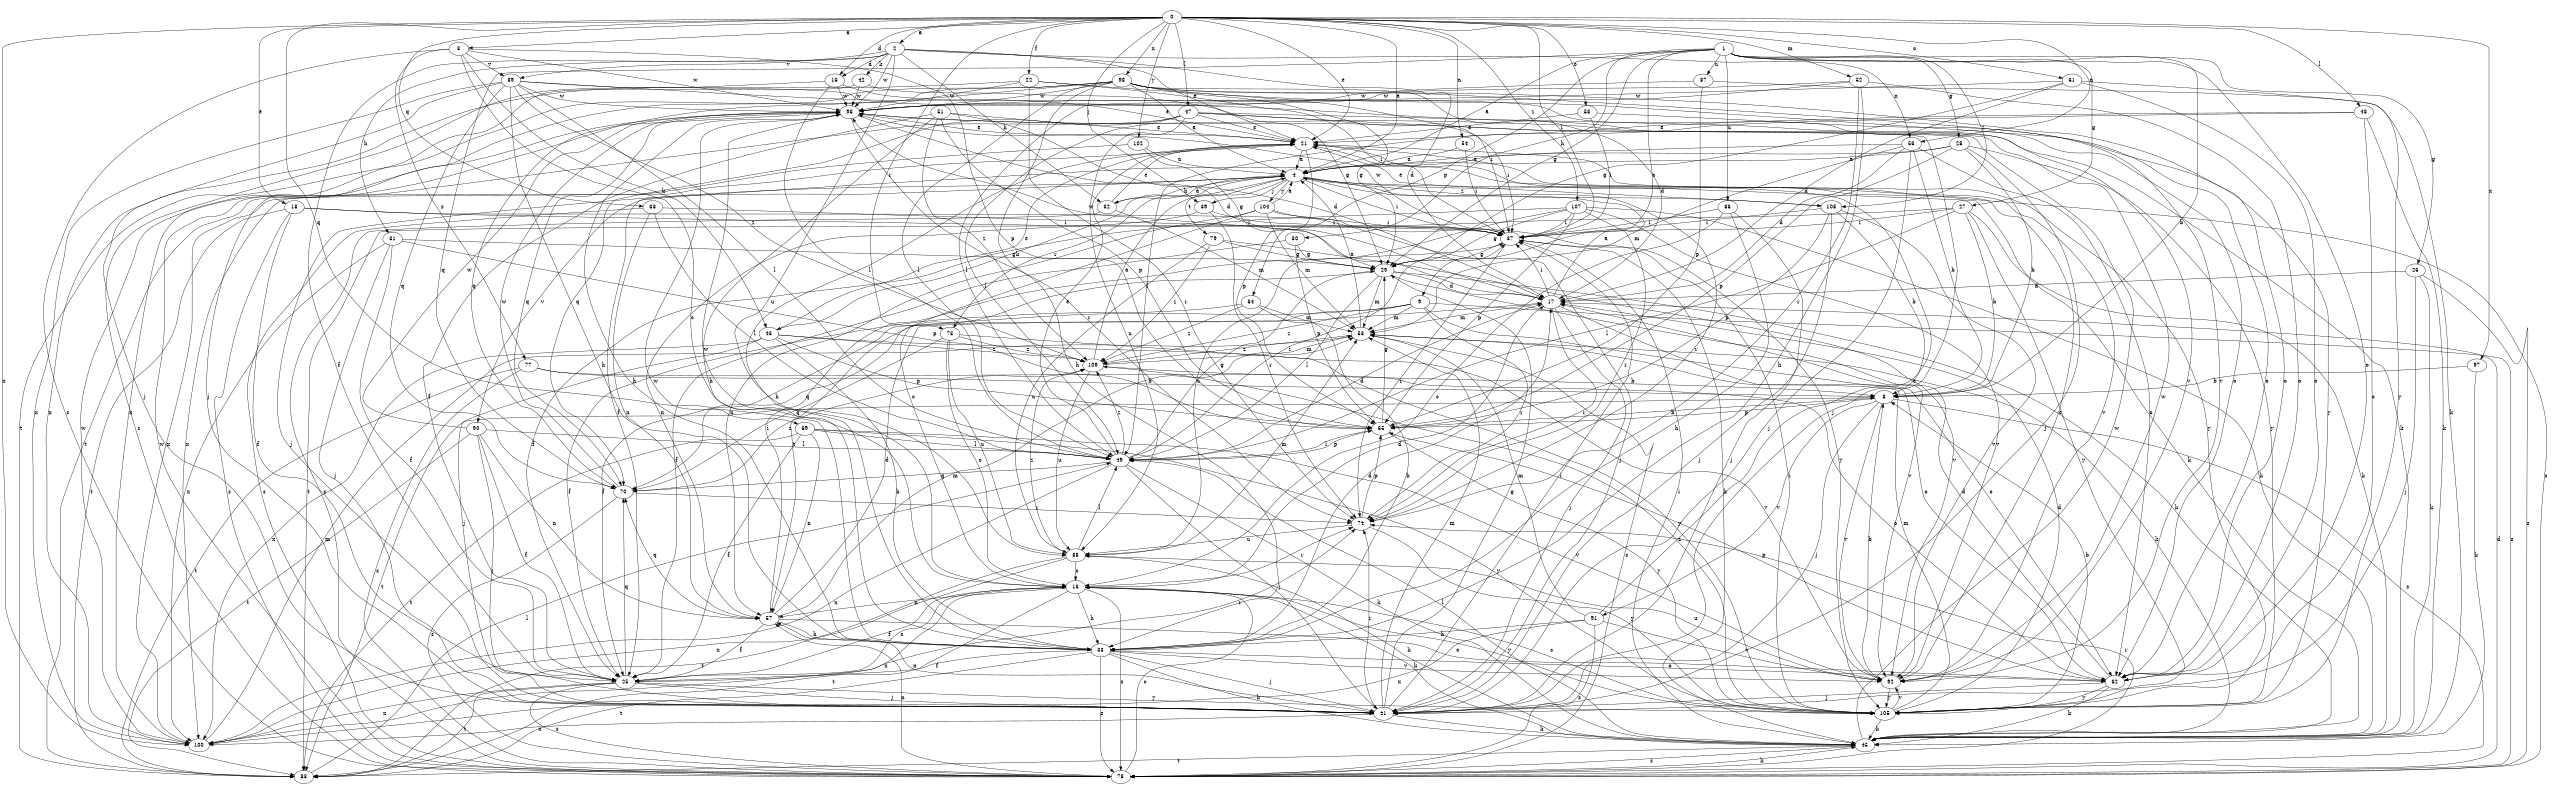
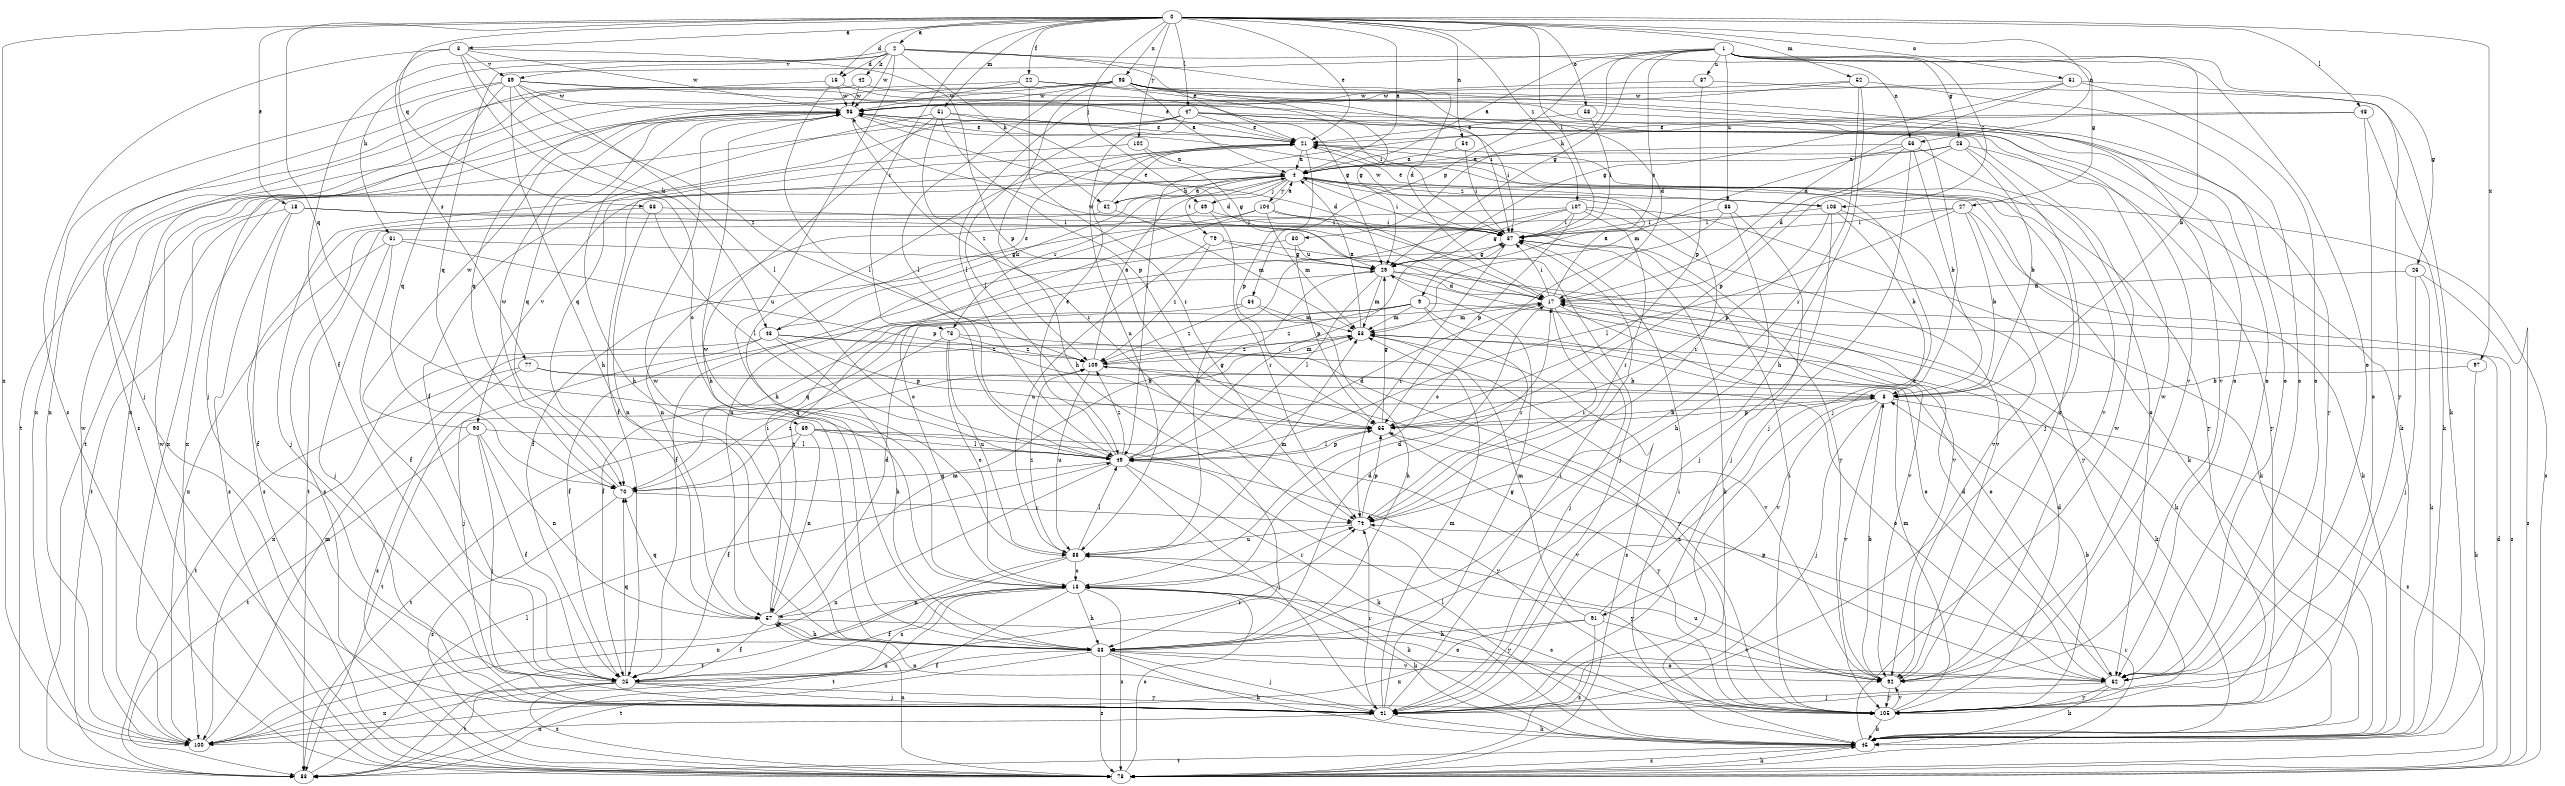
none -> (1036, 31)
(1309, 255) -> (1309, 255)
